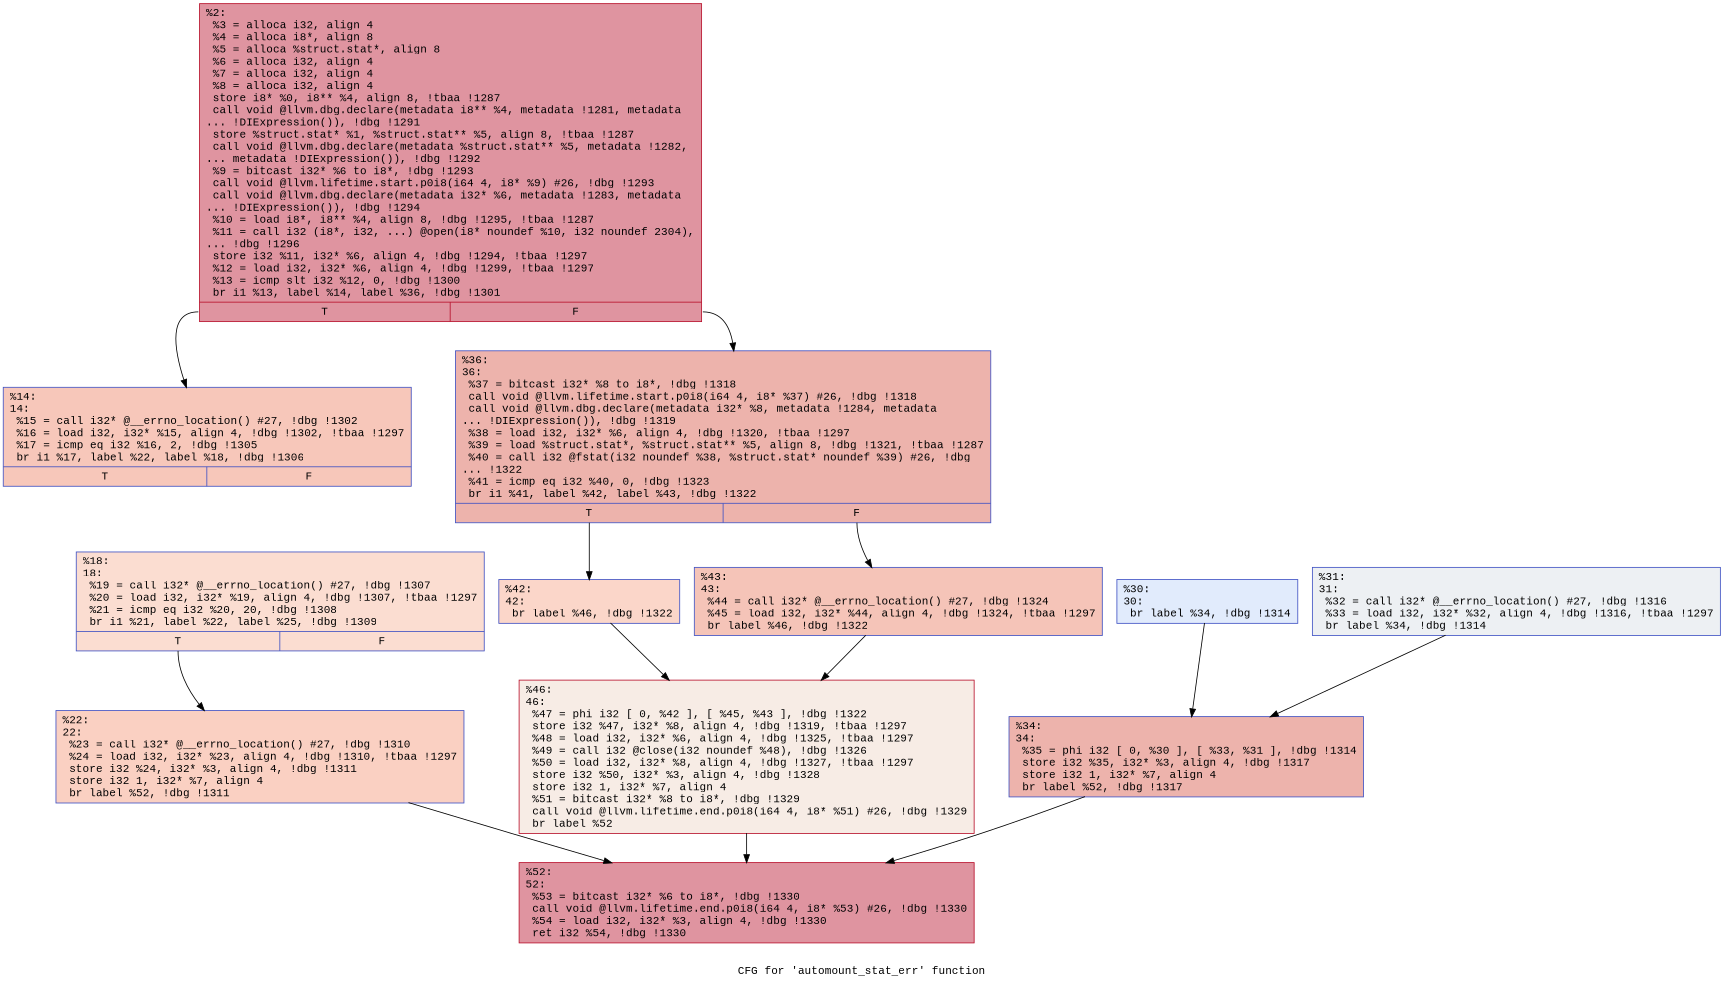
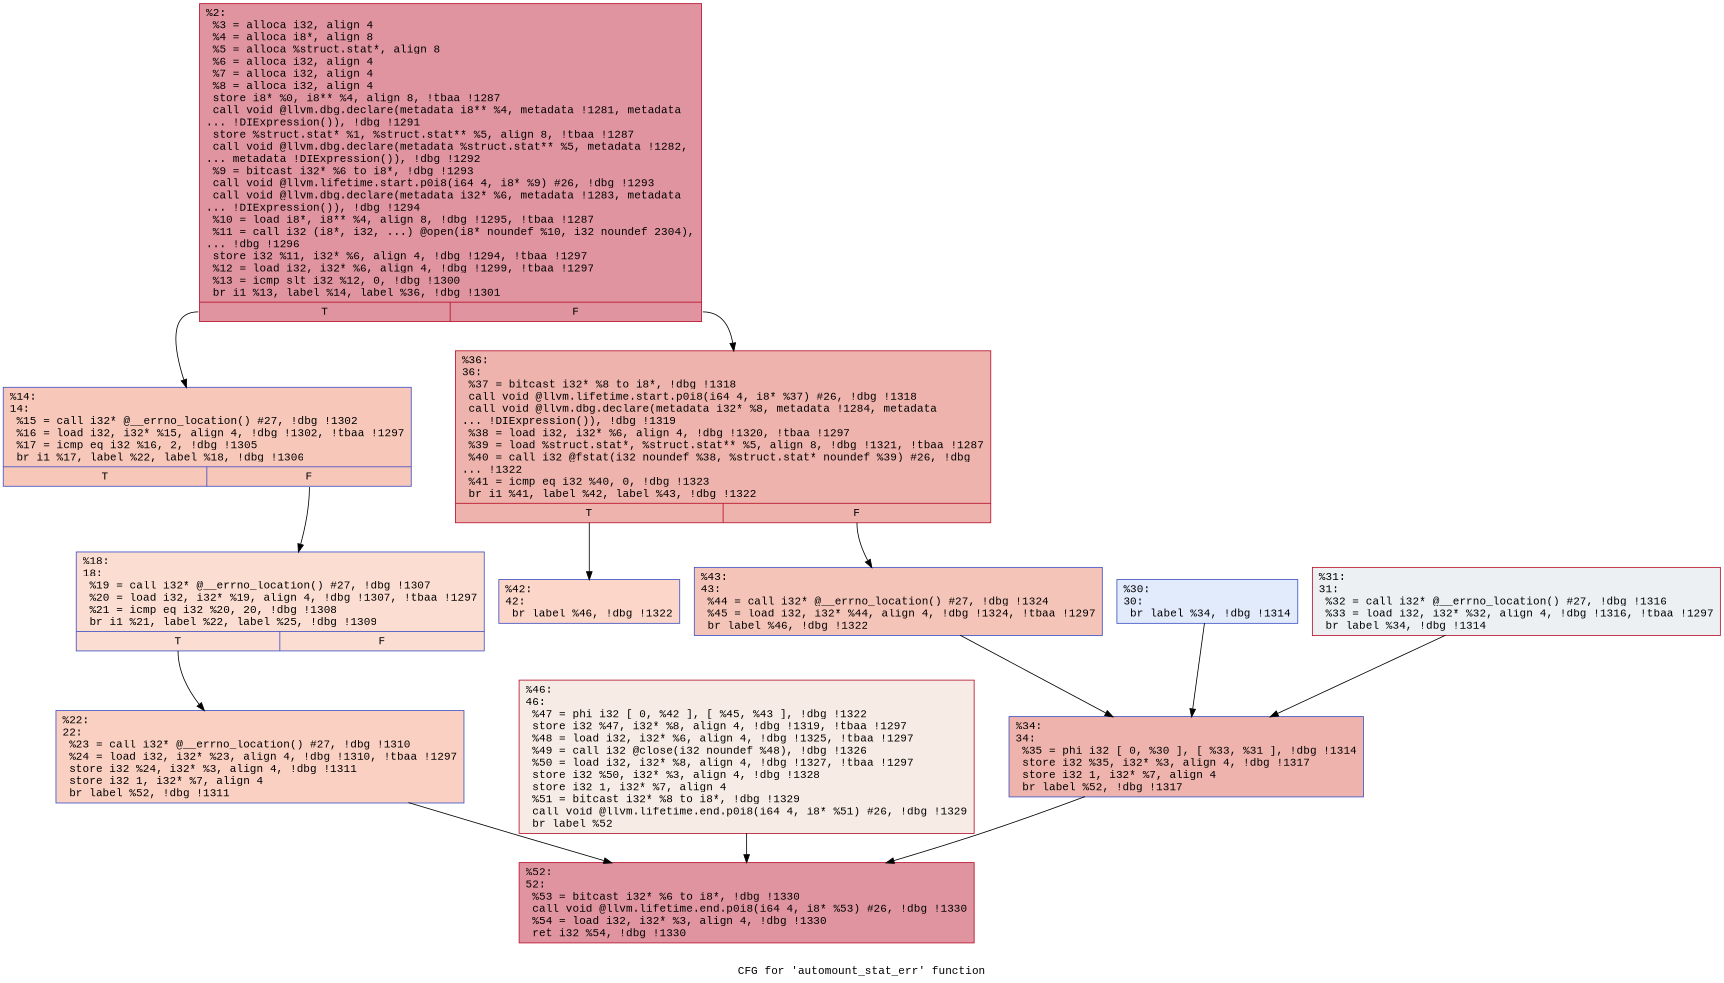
(723, 437) -> (723, 437)
none -> (307, 516)
(1516, 601) -> (1516, 601)
(637, 649) -> none
(846, 655) -> (1033, 674)
